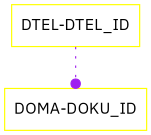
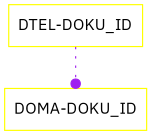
(76, 26) -> (76, 26)
